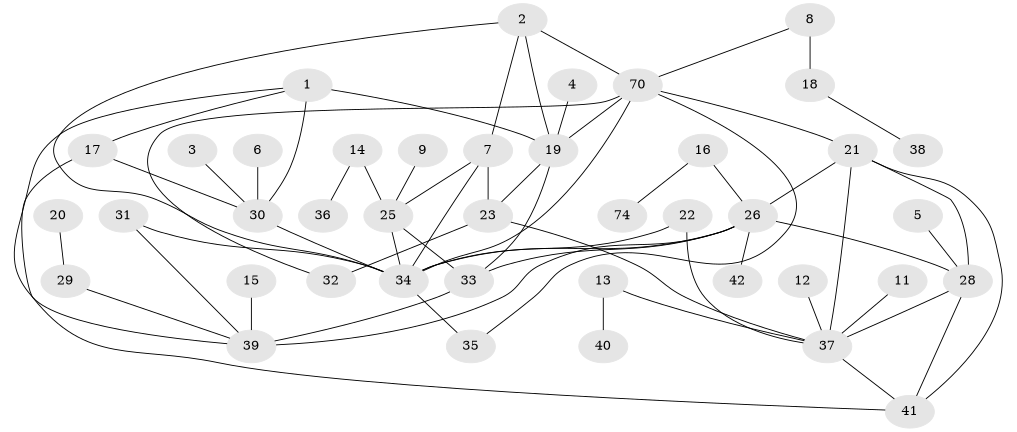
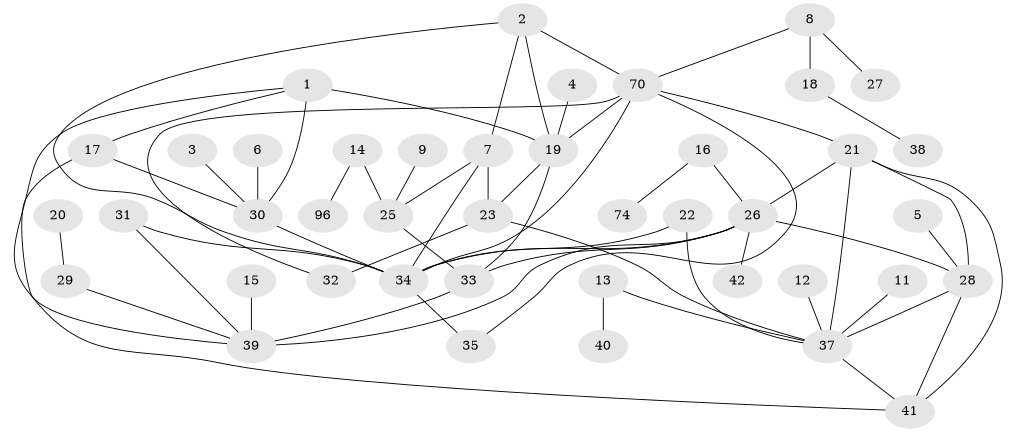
none -> (875, 85)
(323, 216) -> (323, 216)
(396, 248) -> none
